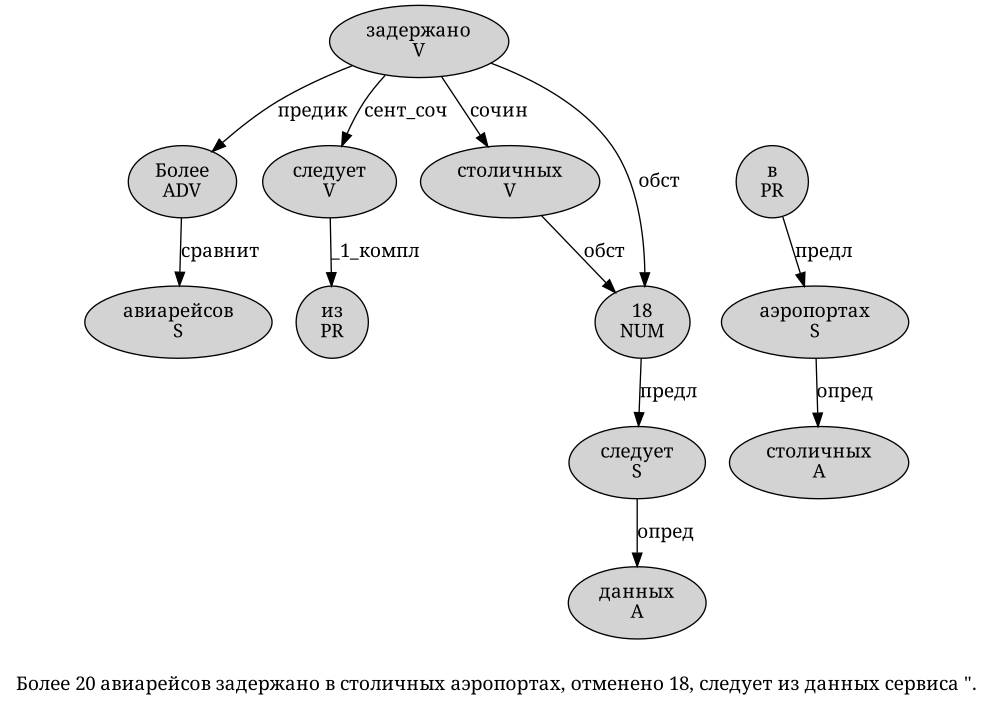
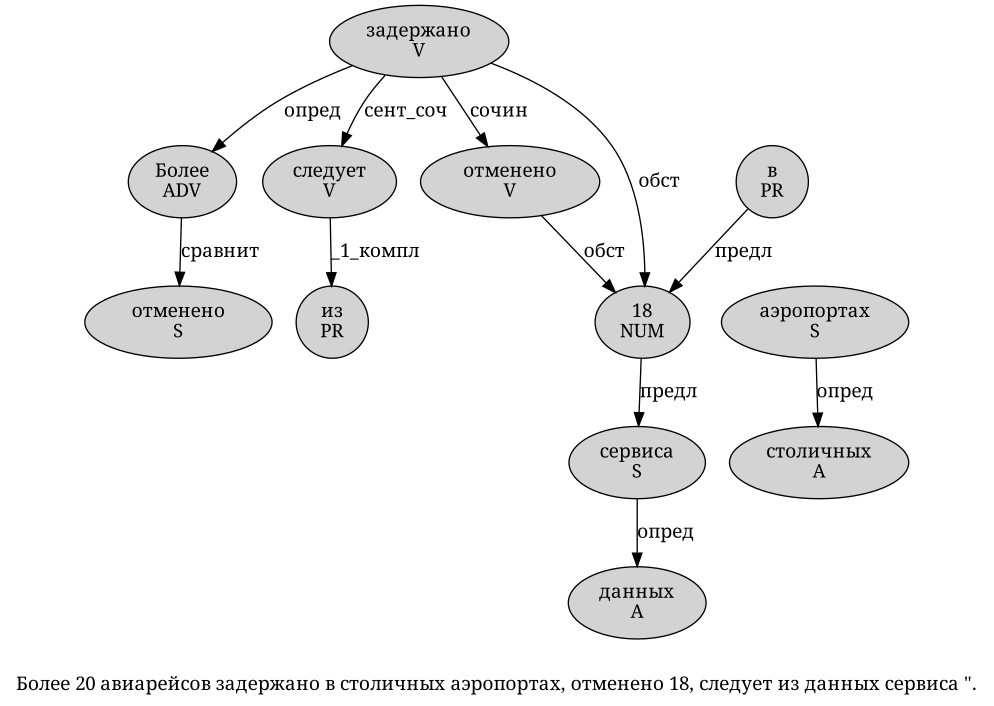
(313, 112) -> (313, 112)
(510, 182) -> (510, 182)
(791, 245) -> (714, 245)
(178, 322) -> (178, 322)
(637, 463) -> (637, 463)
